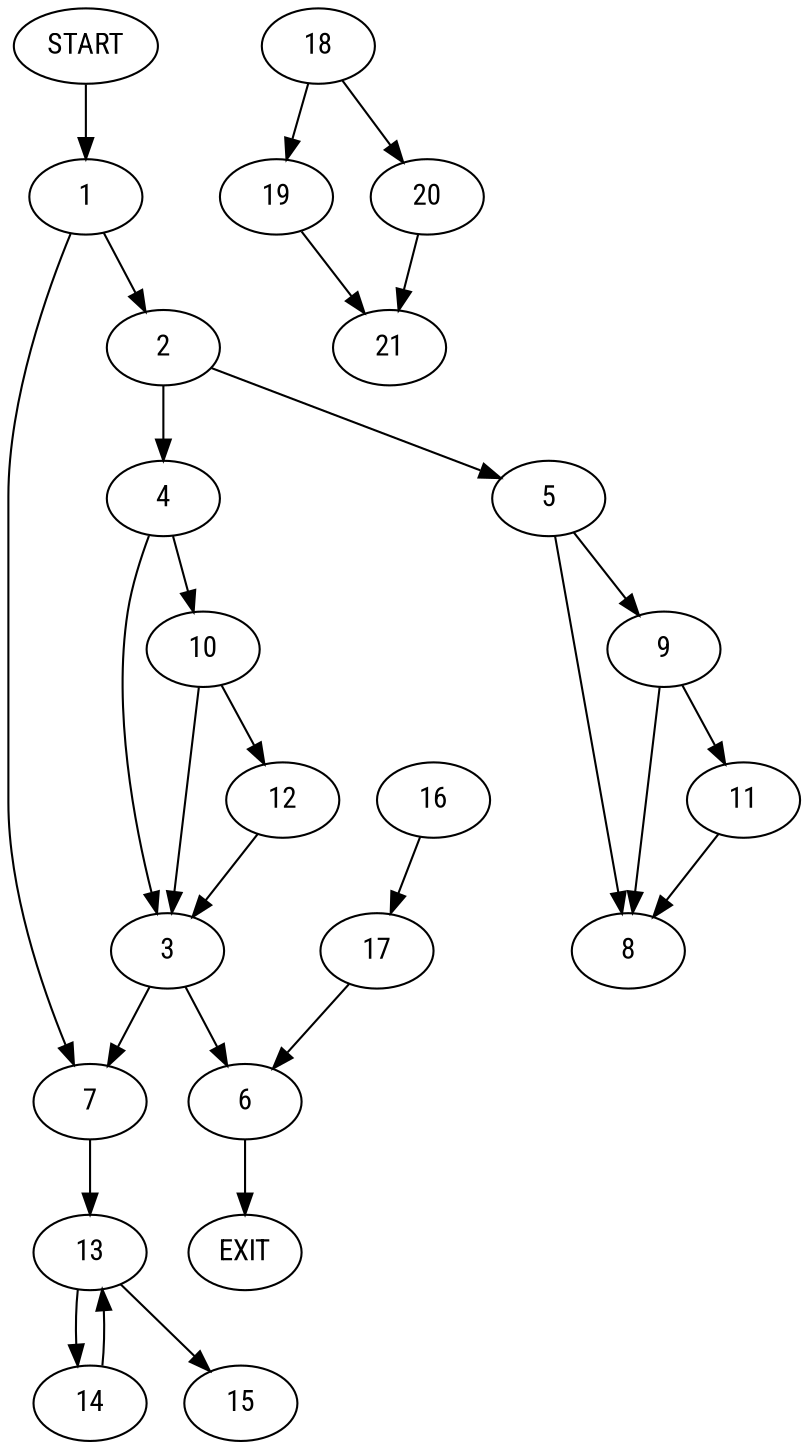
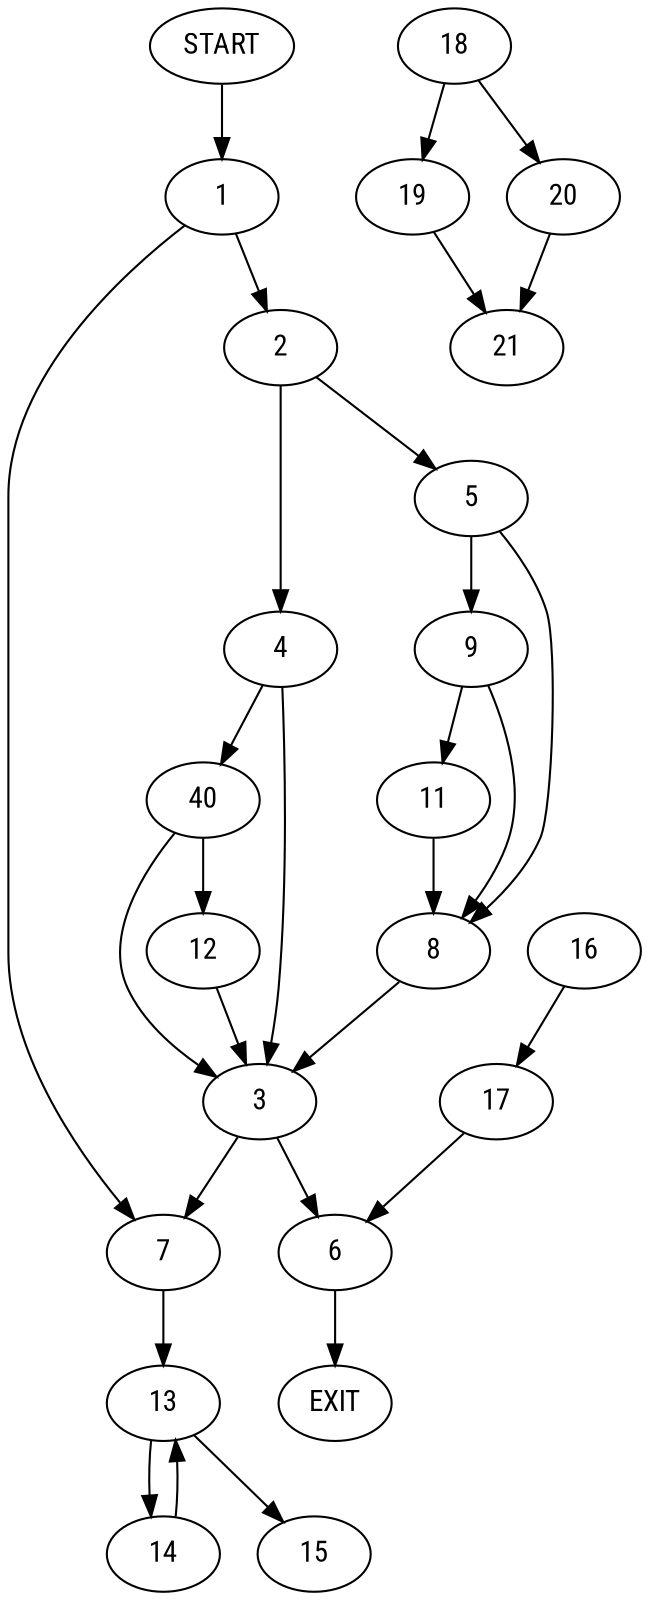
(203, 649) -> (203, 800)
none -> (354, 1020)
